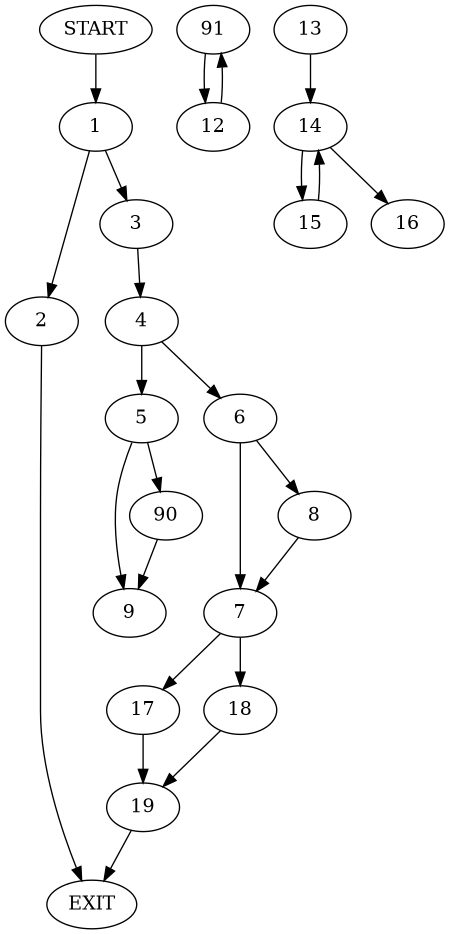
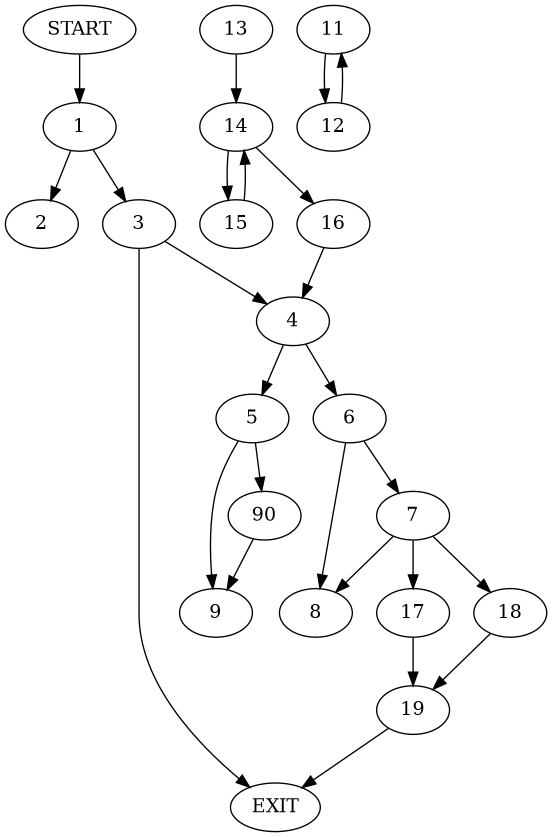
(213, 30) -> (333, 30)
none -> (316, 267)
(282, 559) -> (369, 559)
(40, 609) -> (139, 530)
